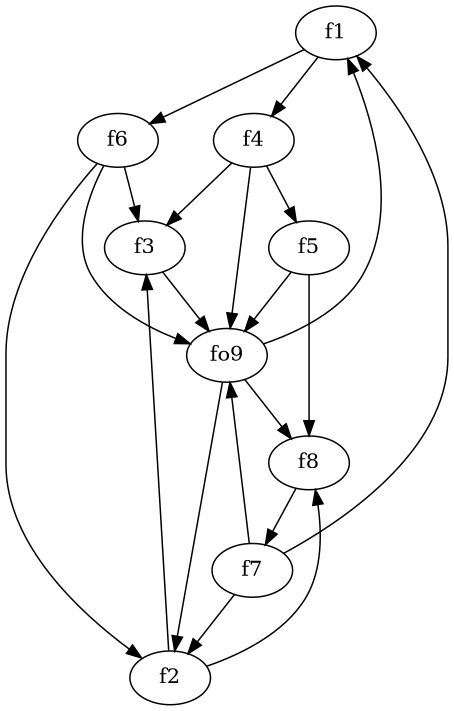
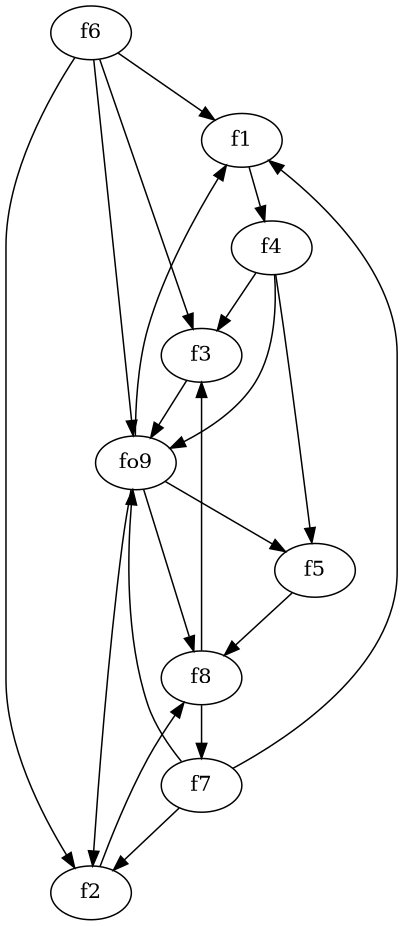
(234, 83) -> (160, 82)
(273, 296) -> (219, 513)
(158, 470) -> (202, 524)
